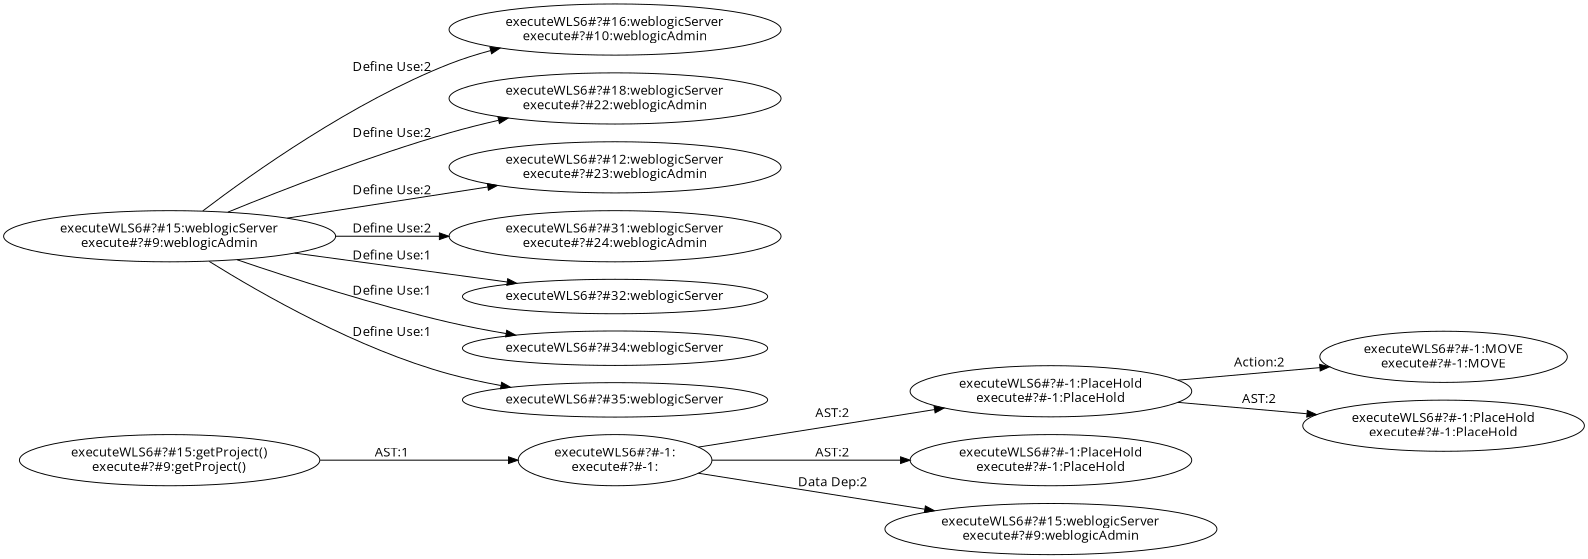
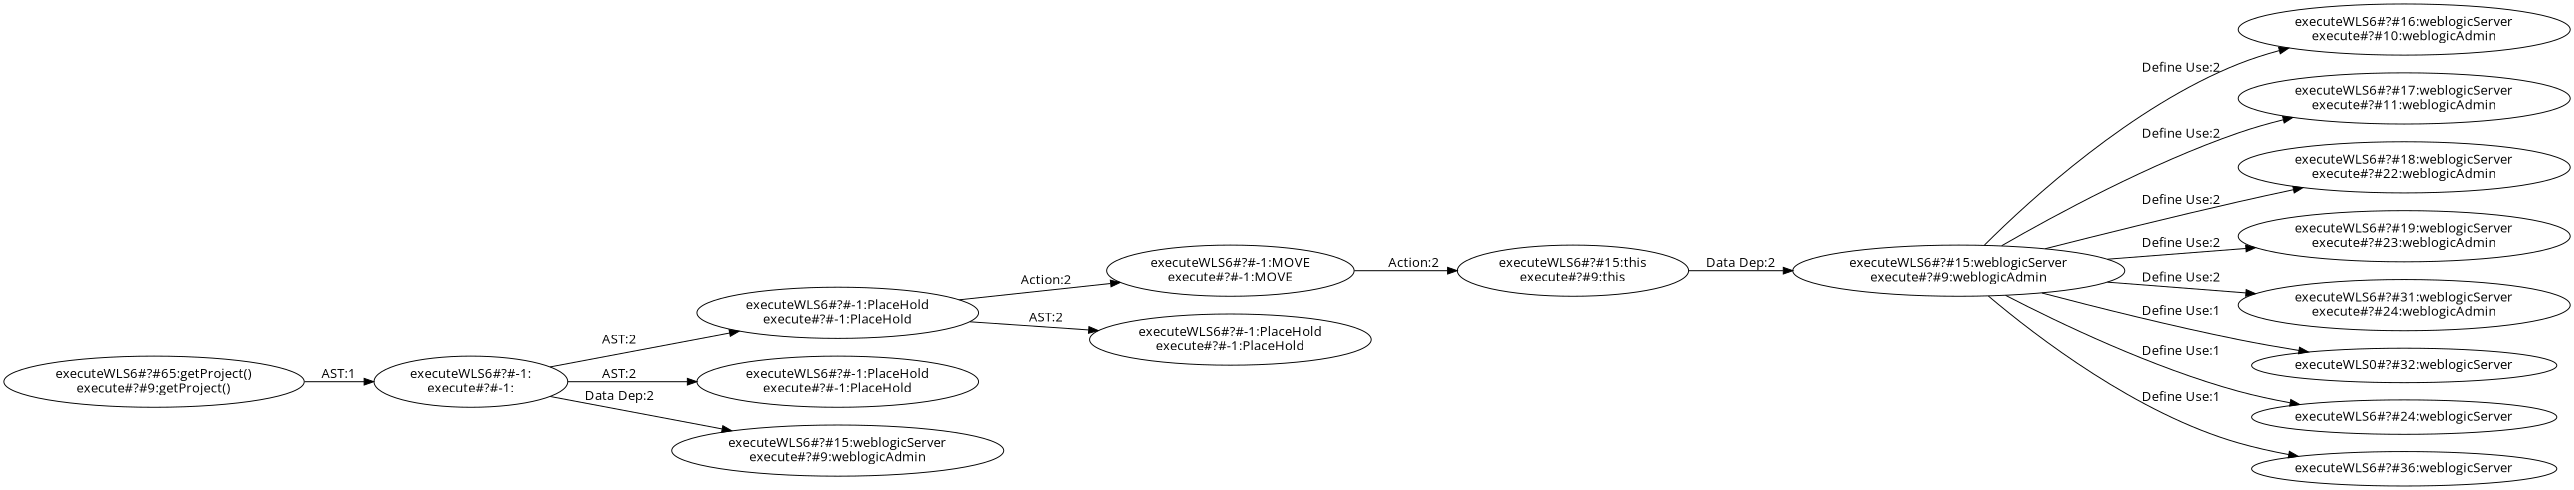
none -> (2404, 98)
(615, 167) -> (2404, 236)
none -> (1573, 271)
(615, 297) -> (2404, 365)
(615, 348) -> (2404, 417)
(615, 400) -> (2404, 469)
(170, 460) -> (154, 382)
